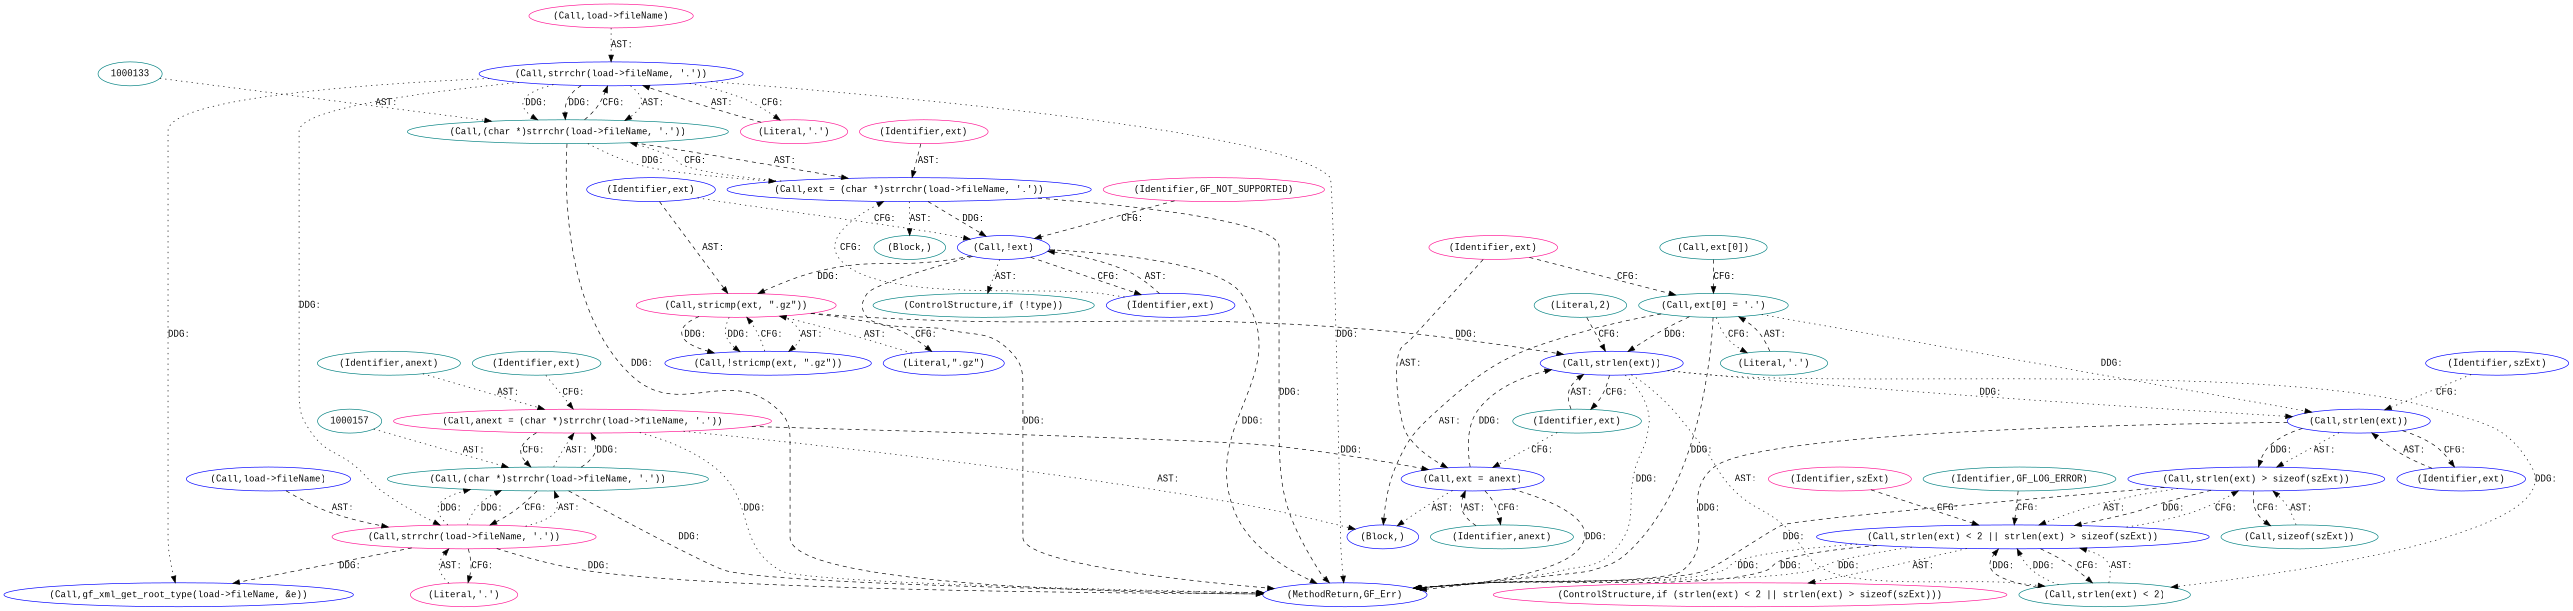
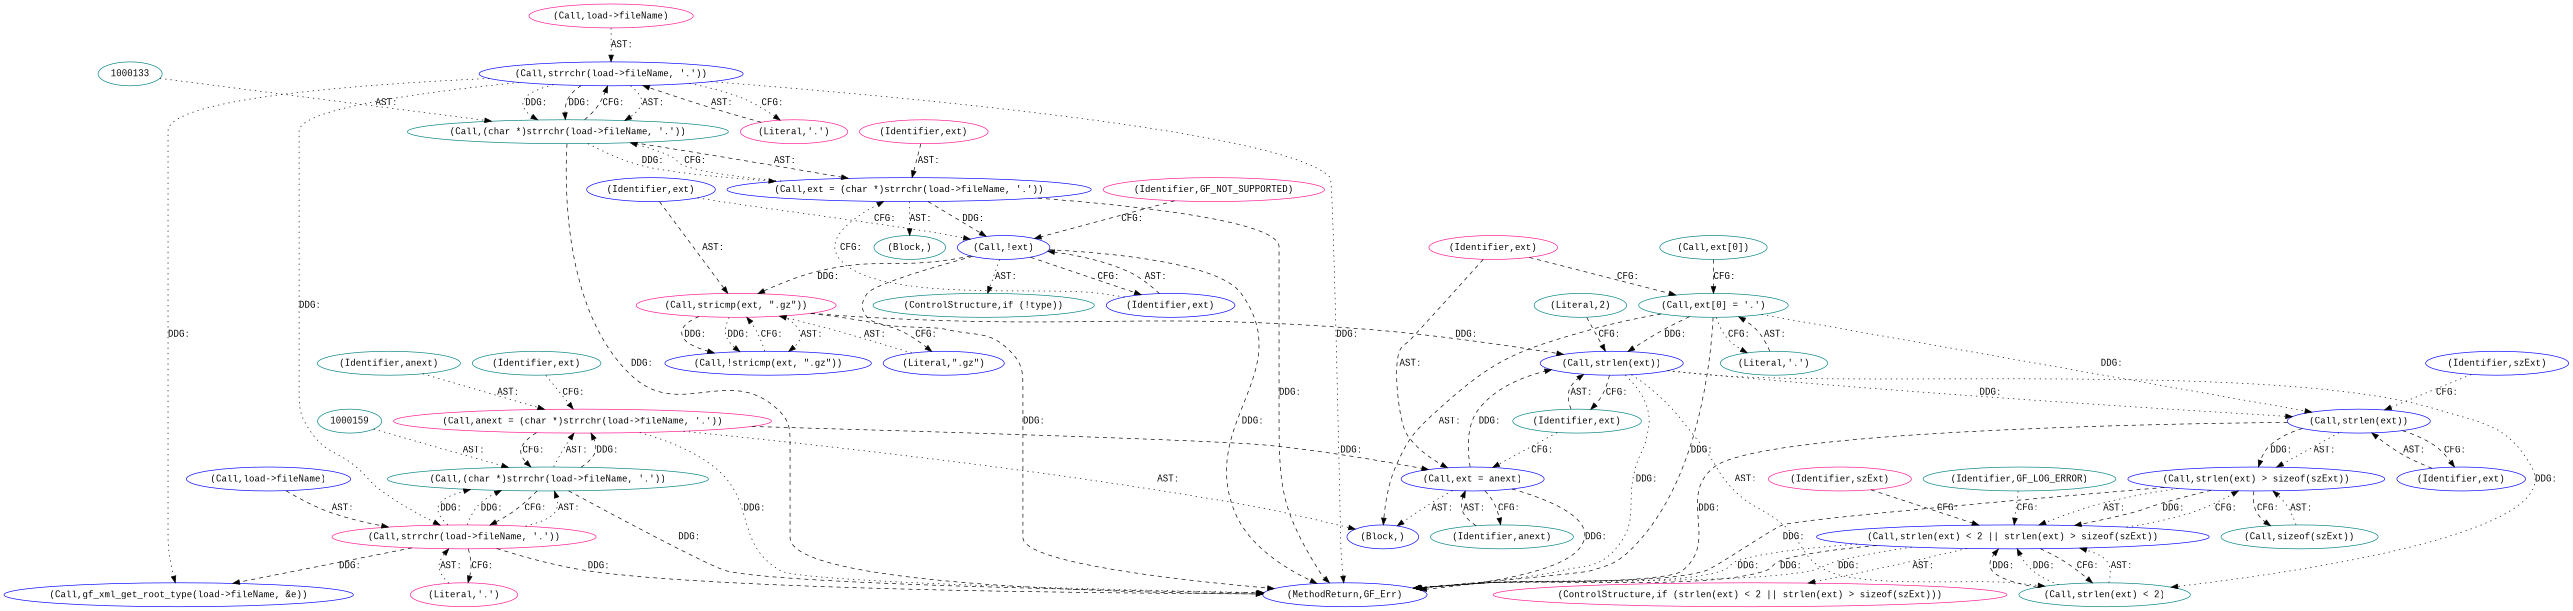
(350, 421) -> (350, 421)
(2017, 505) -> (2017, 505)
